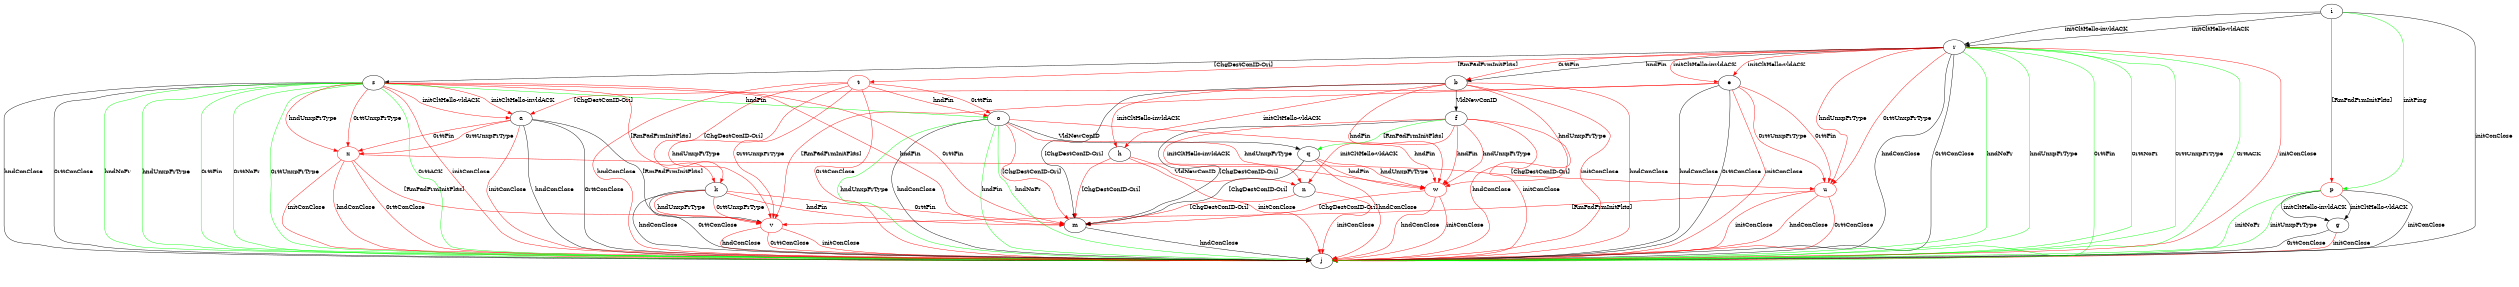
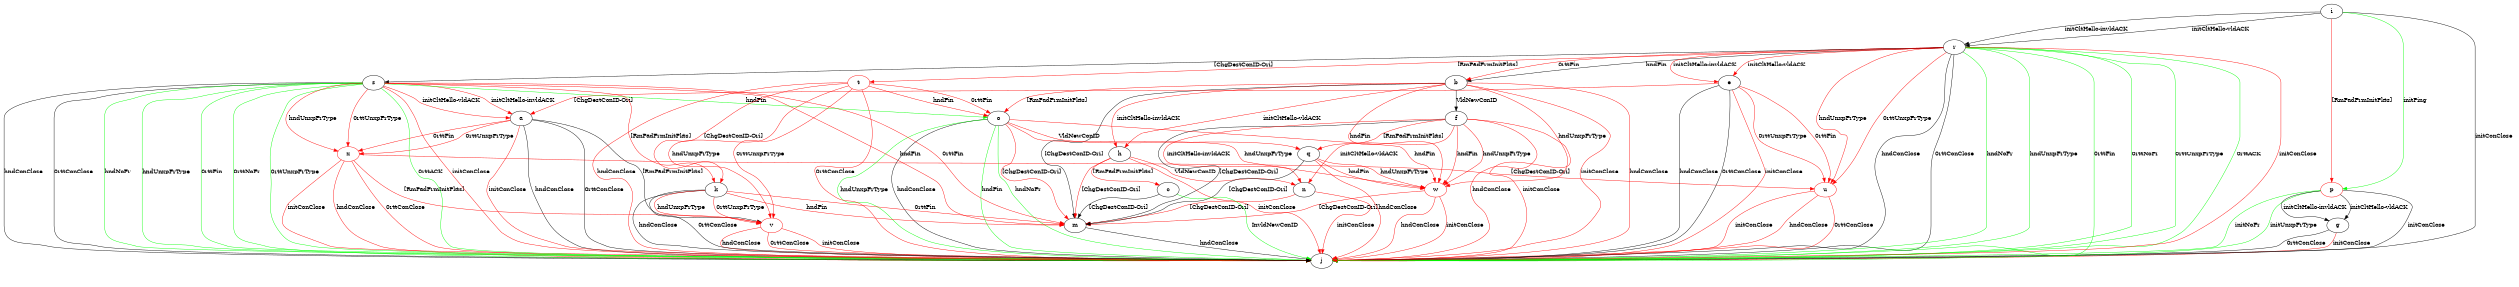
none -> (1224, 85)
(1218, 99) -> none
(1383, 133) -> (1383, 133)
(1224, 142) -> (1224, 142)
none -> (1168, 190)
(1301, 214) -> none
